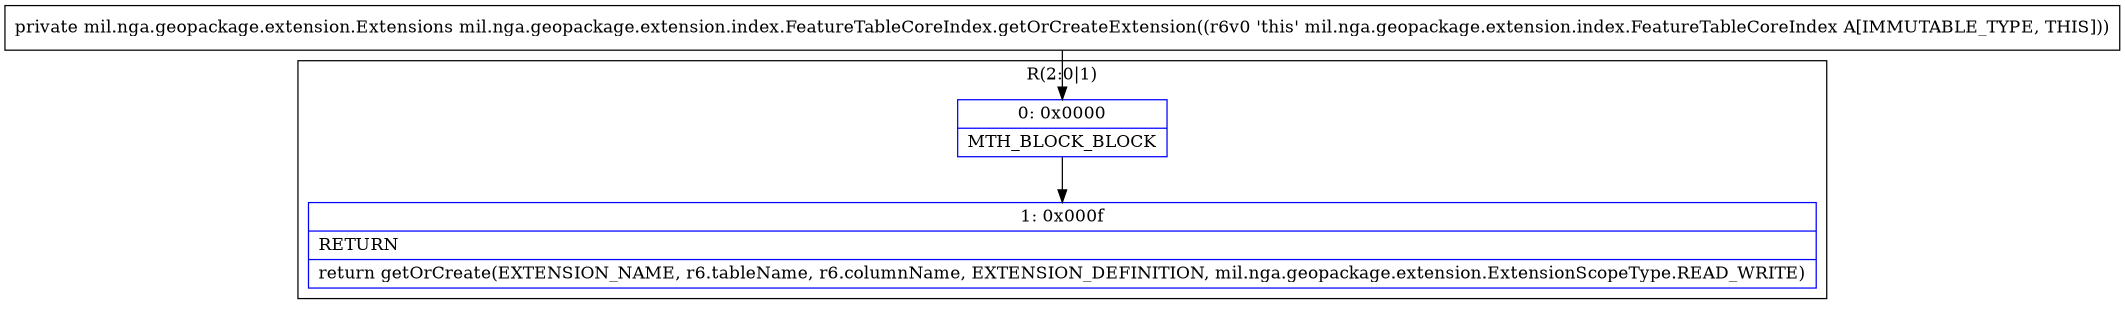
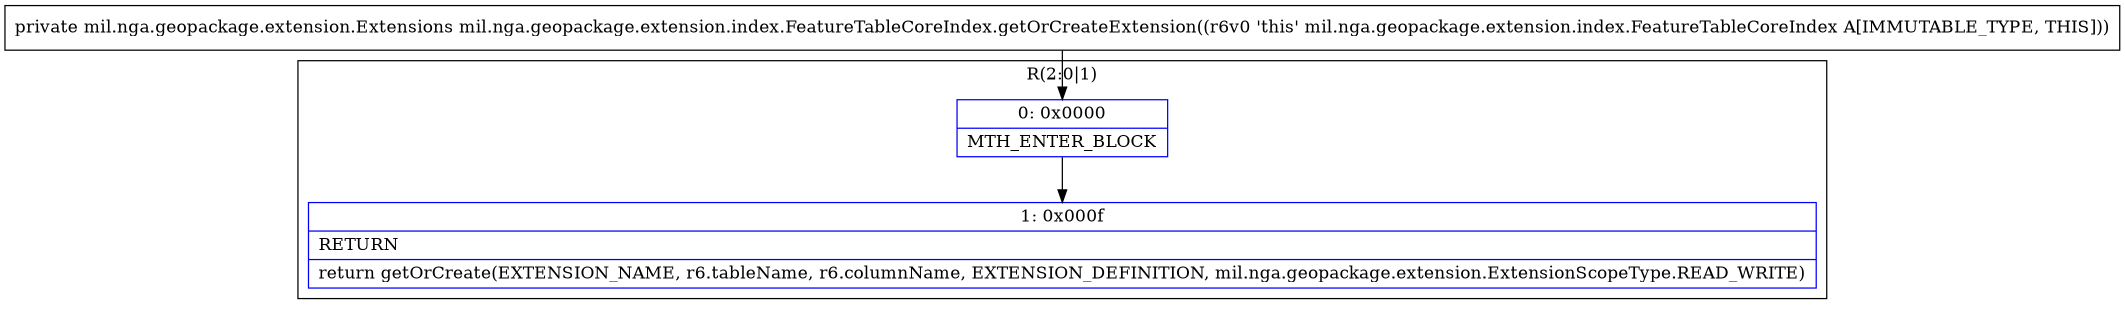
(1062, 142) -> (1062, 142)
